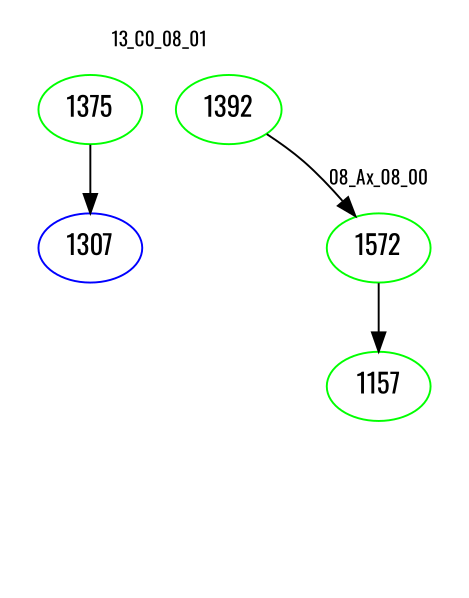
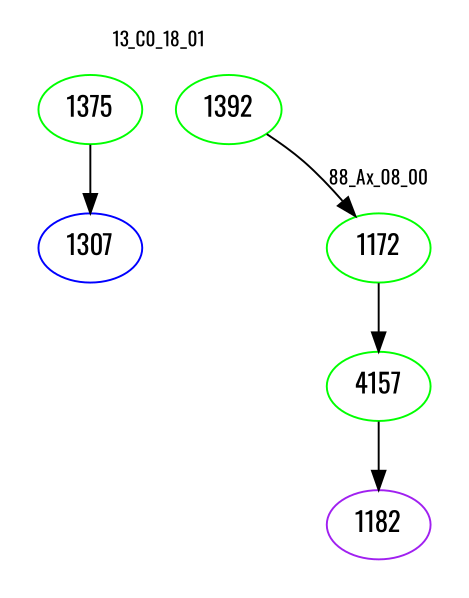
(160, 41) -> (160, 41)
(379, 180) -> (379, 180)
(379, 248) -> (379, 248)
(379, 386) -> (379, 386)
none -> (379, 525)
